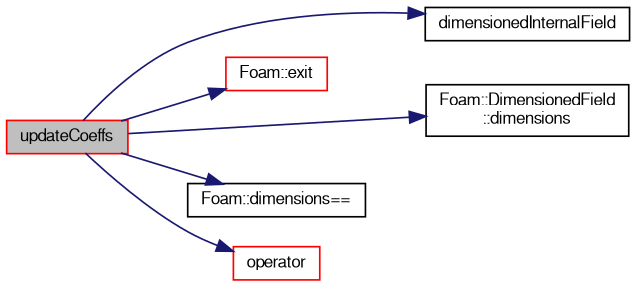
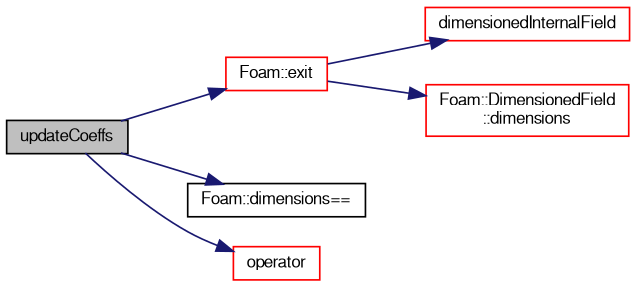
(527, 24) -> (527, 24)
(232, 29) -> (379, 54)
(527, 110) -> (527, 110)
(269, 125) -> (368, 87)
(67, 137) -> (67, 137)
